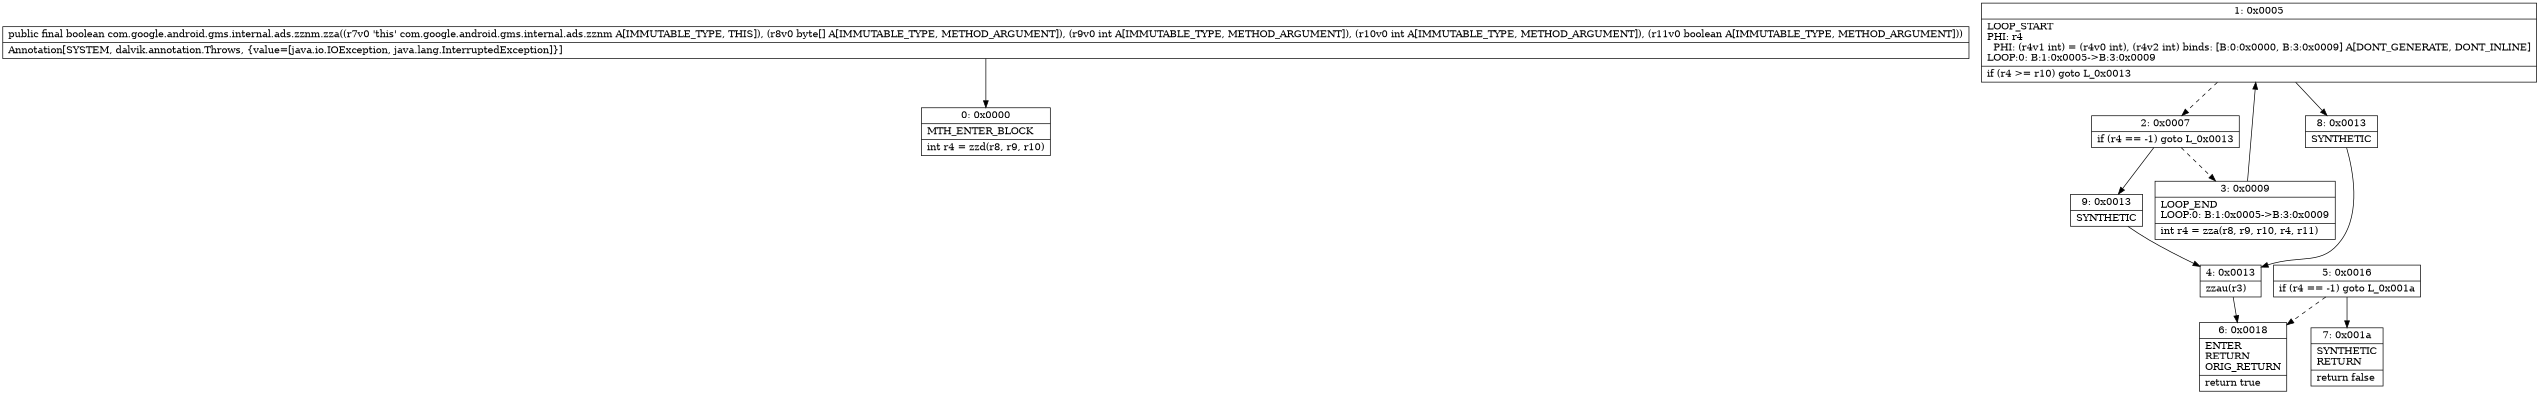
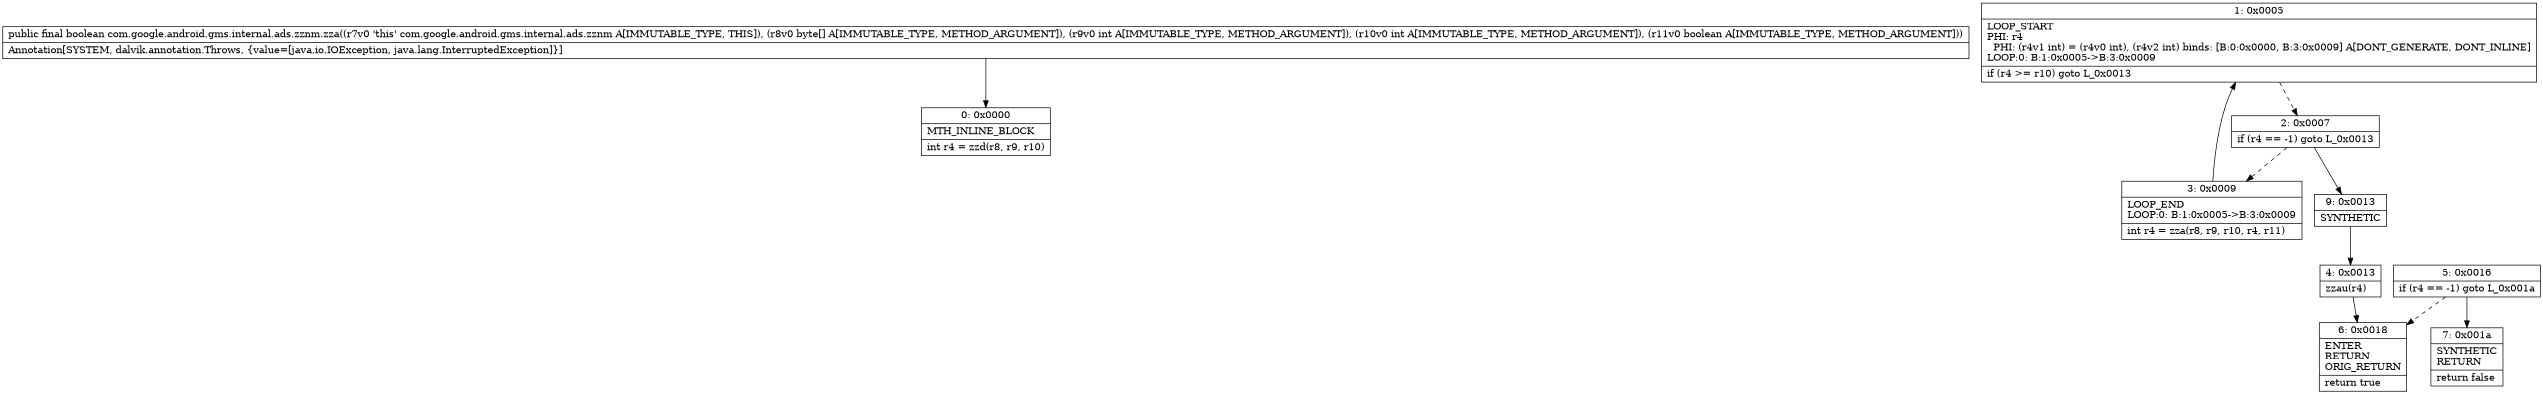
(980, 131) -> (981, 131)
(2341, 132) -> none
(2226, 289) -> (2346, 289)
